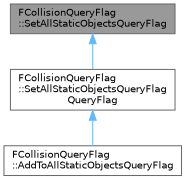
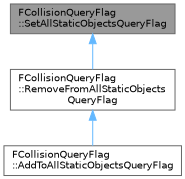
(93, 90) -> (93, 90)
